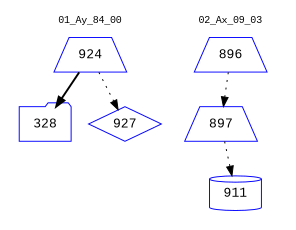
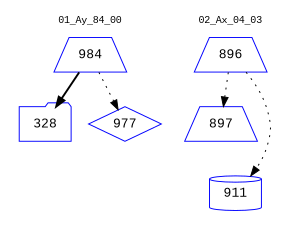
(231, 21) -> (231, 21)
(90, 55) -> (90, 55)
(125, 124) -> (125, 124)
(227, 154) -> (269, 118)
